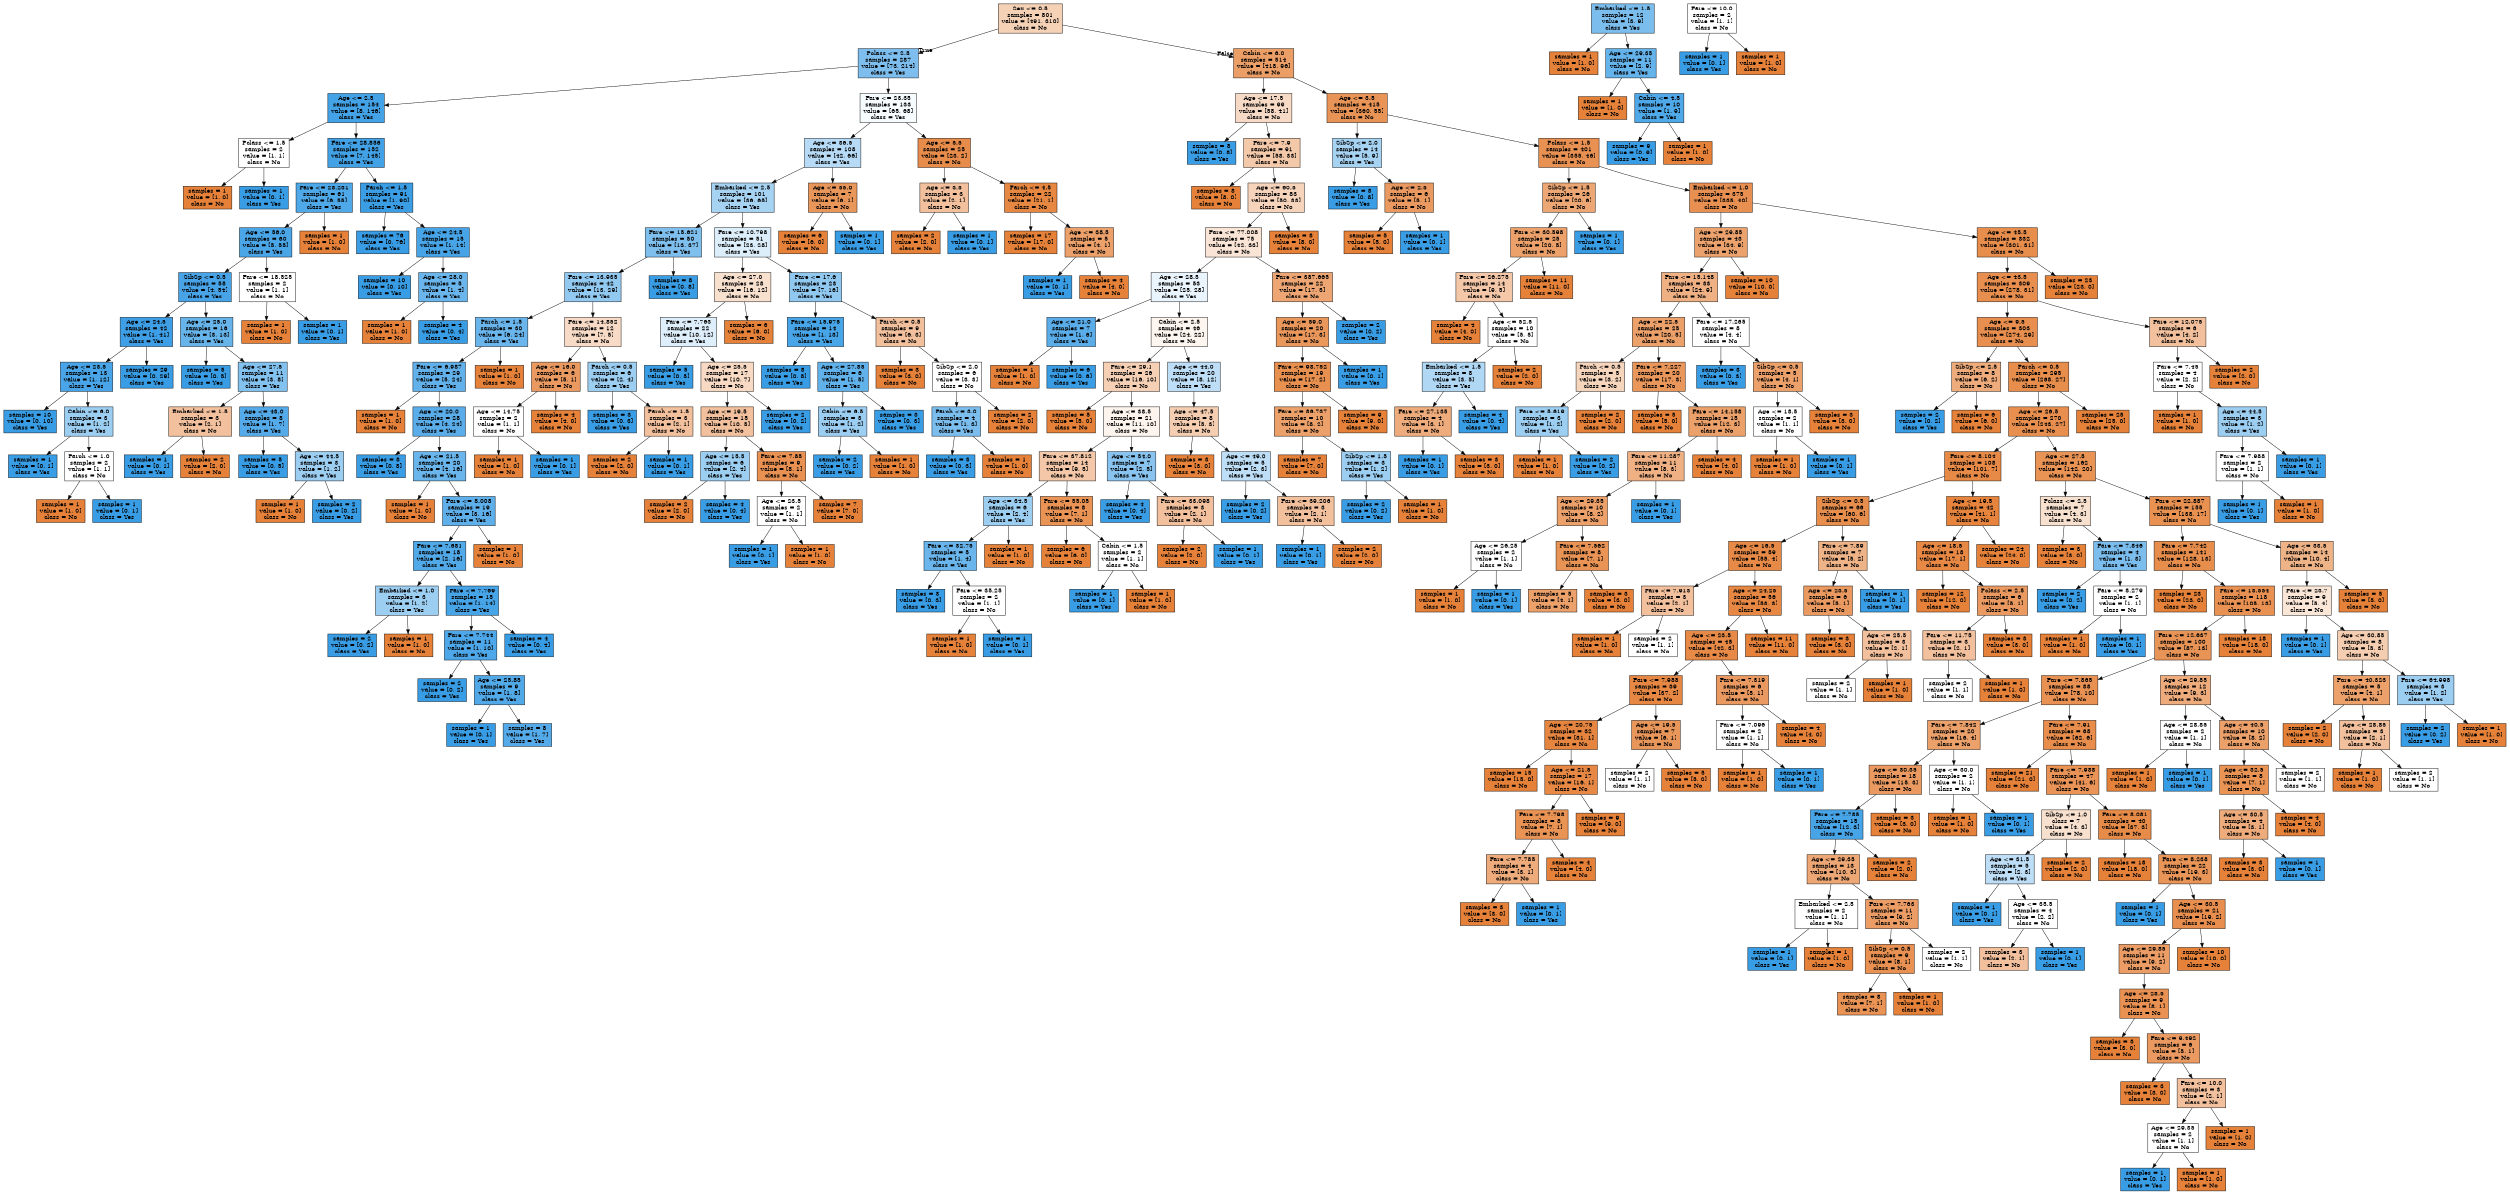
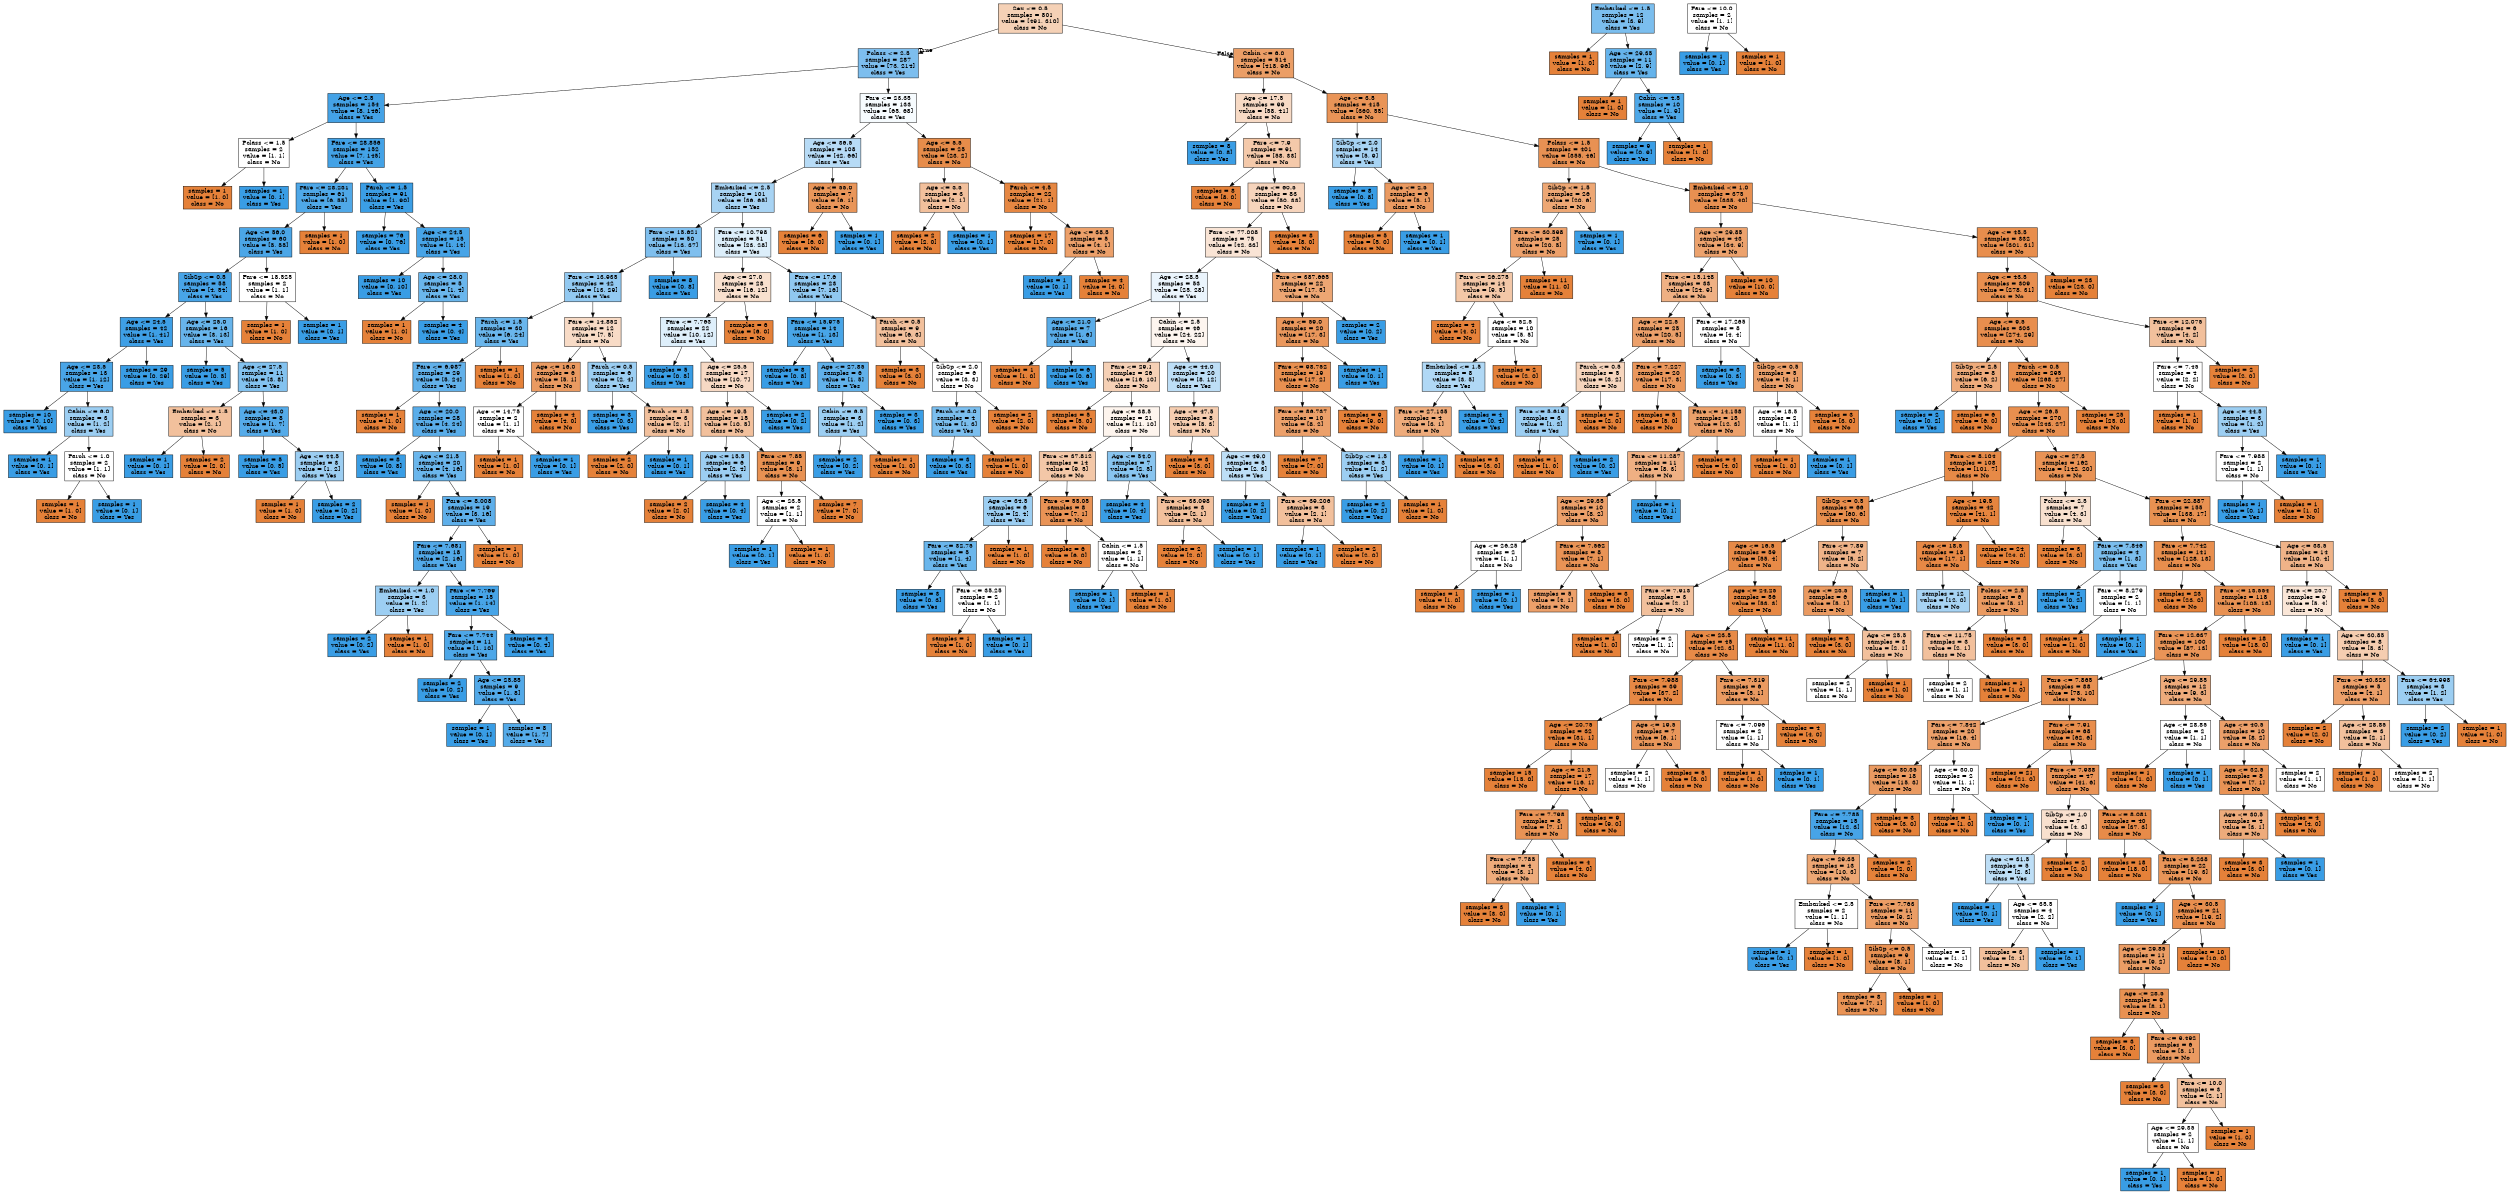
(1302, 287) -> (1302, 287)
(1943, 601) -> (1943, 601)
(2037, 845) -> (2039, 848)
